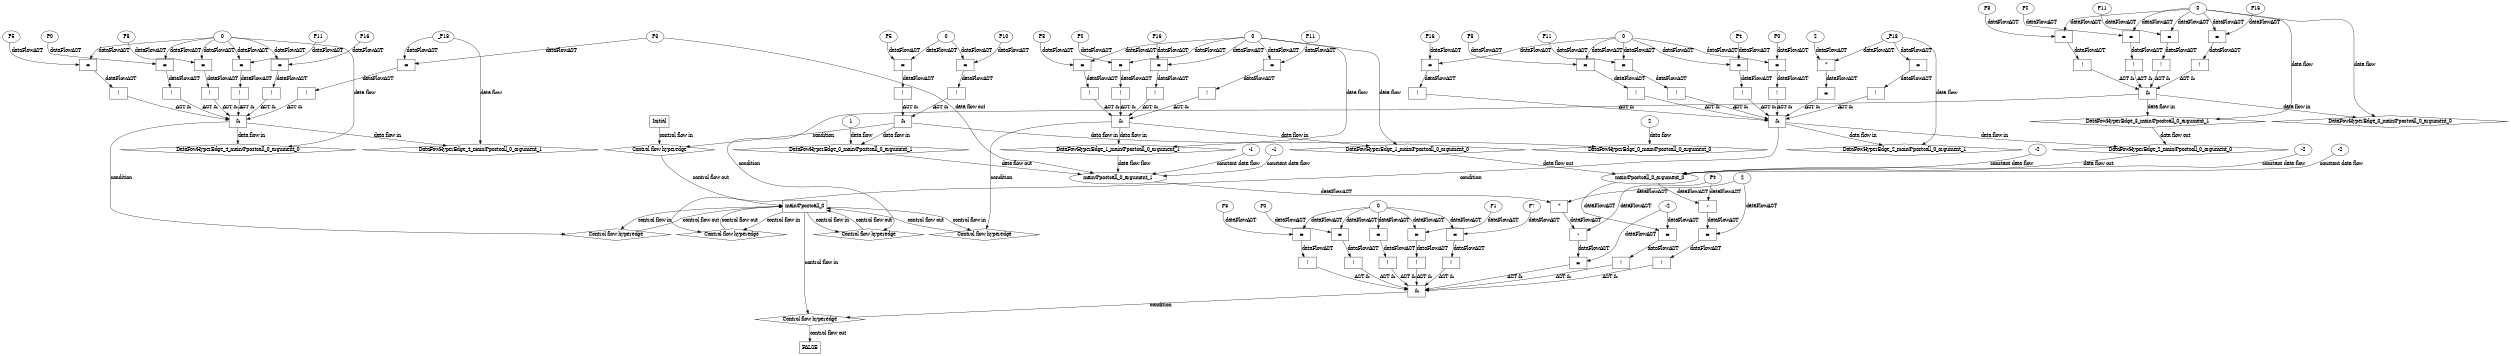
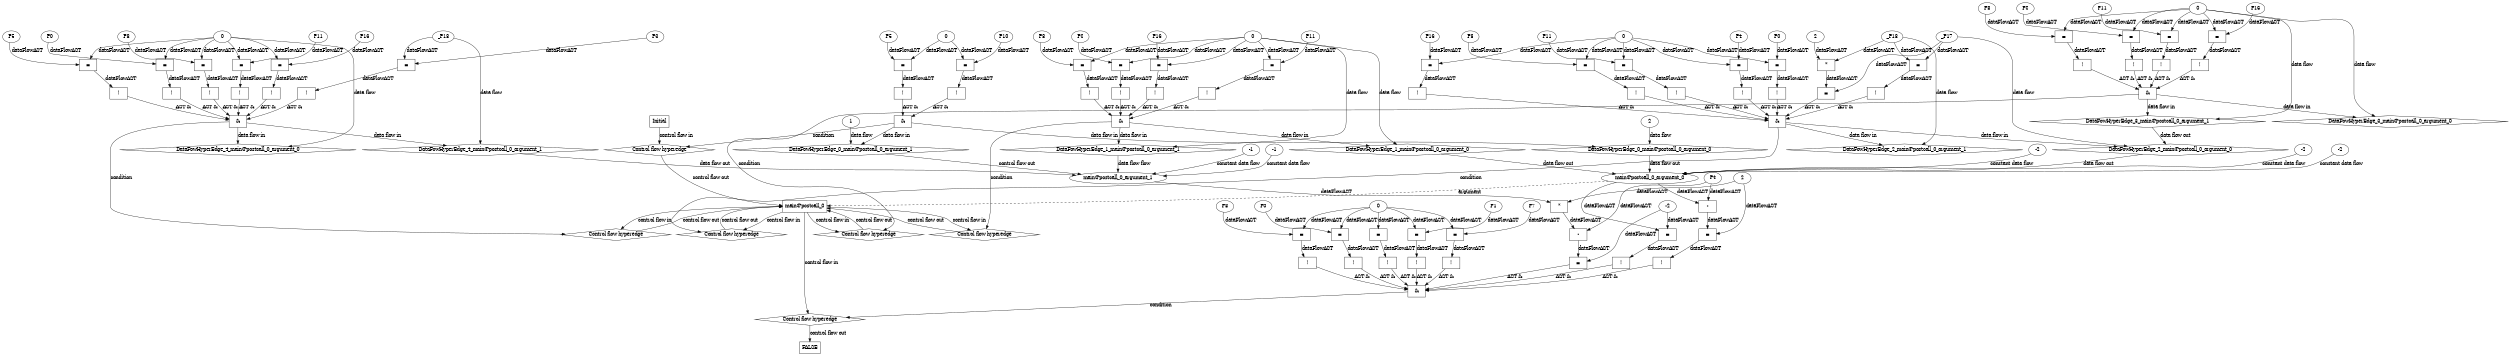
none -> (1947, 37)
(890, 80) -> (796, 169)
(1017, 164) -> (1017, 164)
none -> (1650, 164)
none -> (1219, 199)
